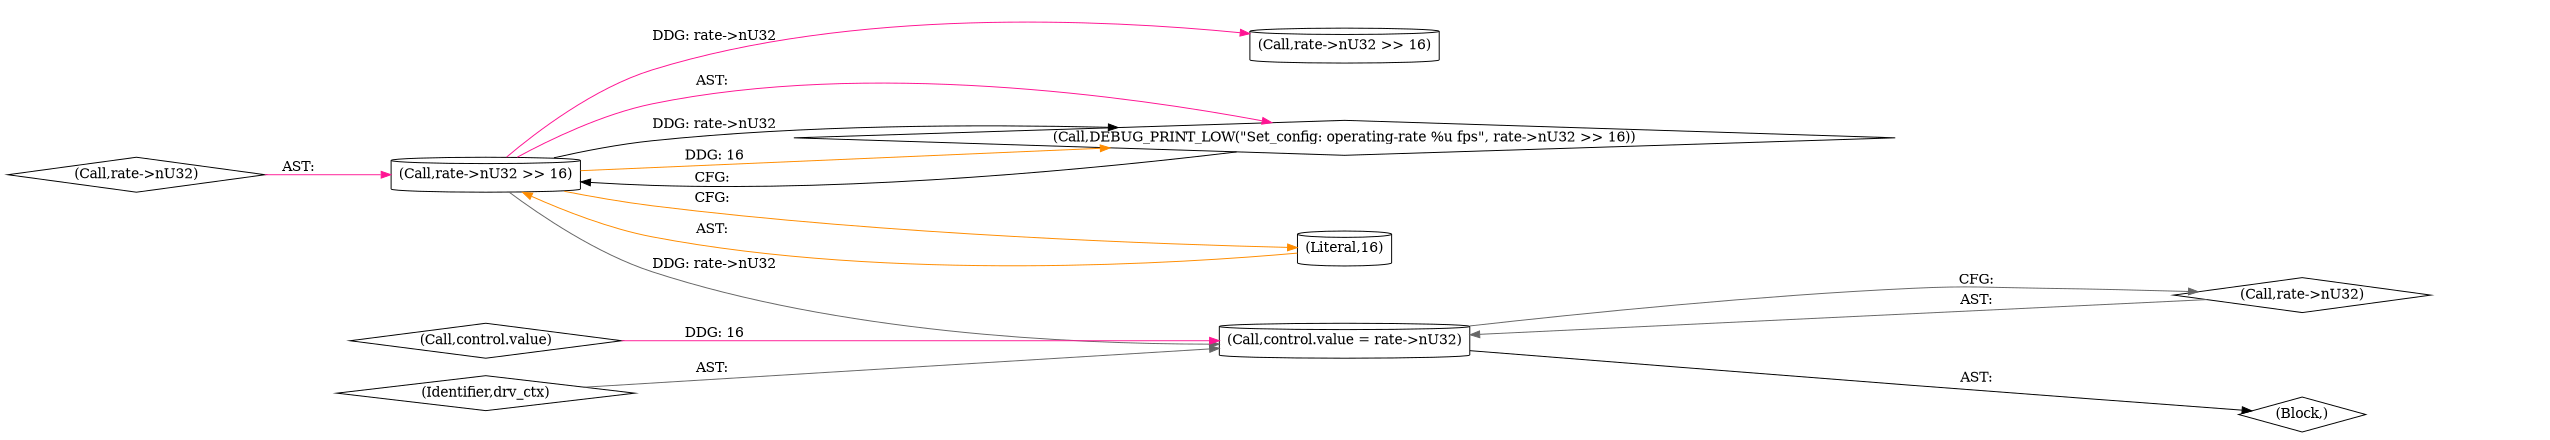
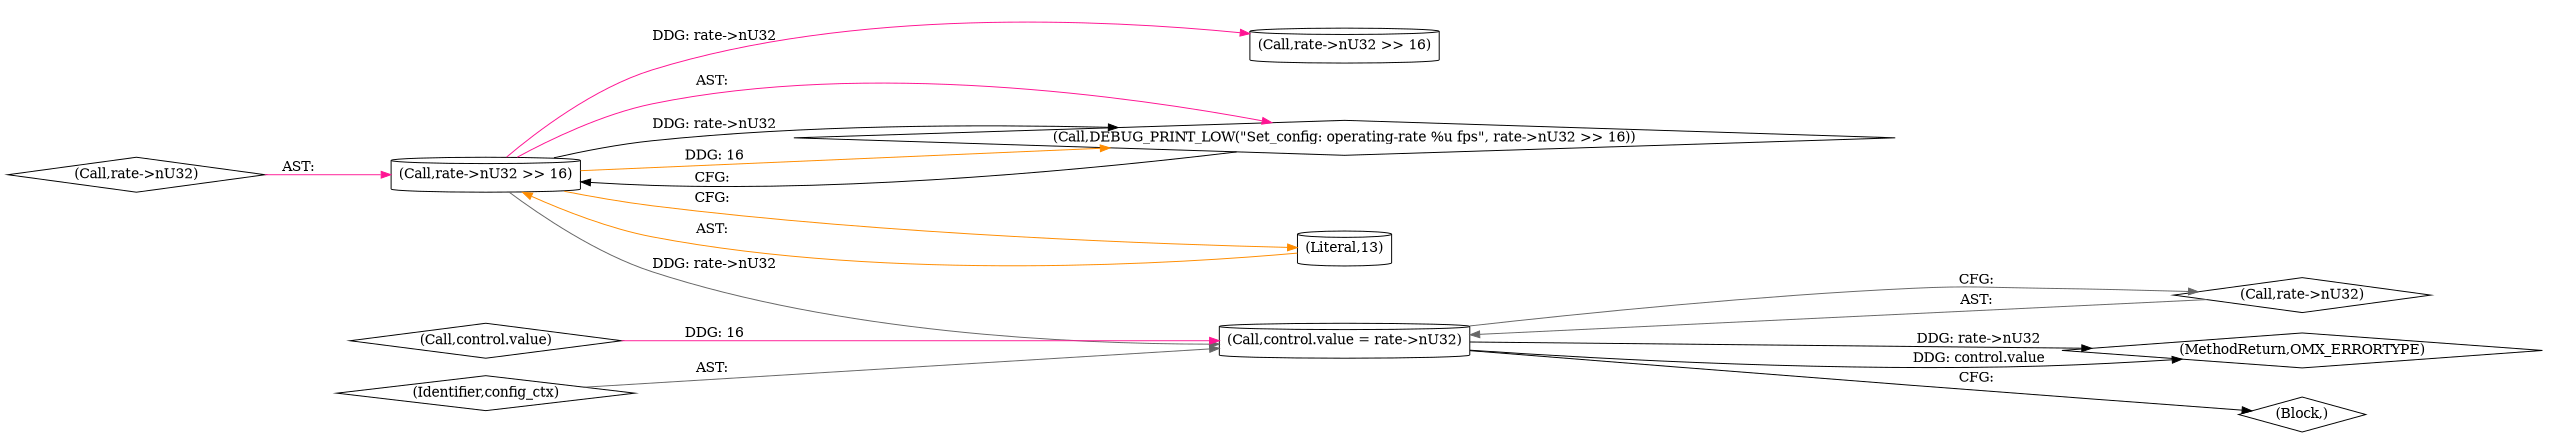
(1345, 249) -> (1345, 249)
none -> (2302, 350)
(1979, 378) -> (1979, 378)
(486, 393) -> (486, 393)
